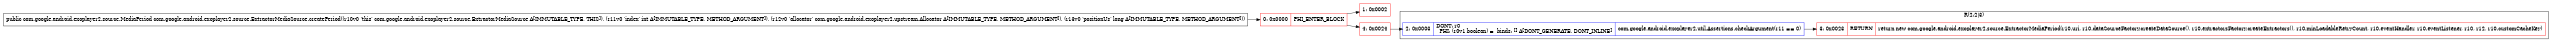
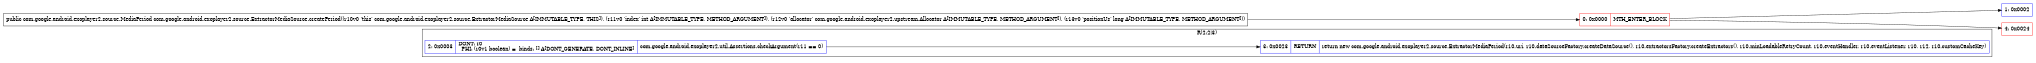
(1375, 10) -> (2017, 10)
(1319, 20) -> (1640, 20)
(1395, 29) -> none
(2181, 29) -> (1625, 47)
